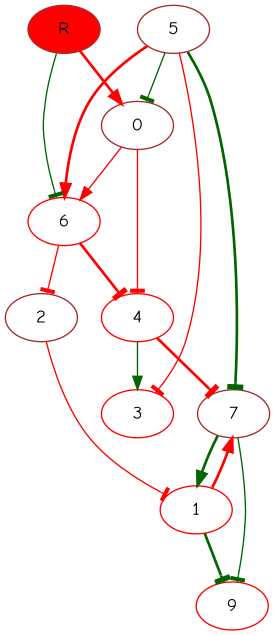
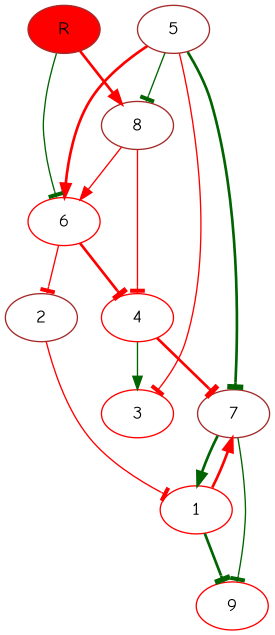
(137, 125) -> (137, 125)
